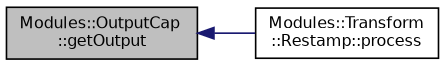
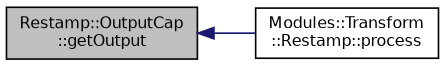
(102, 33) -> (102, 33)
